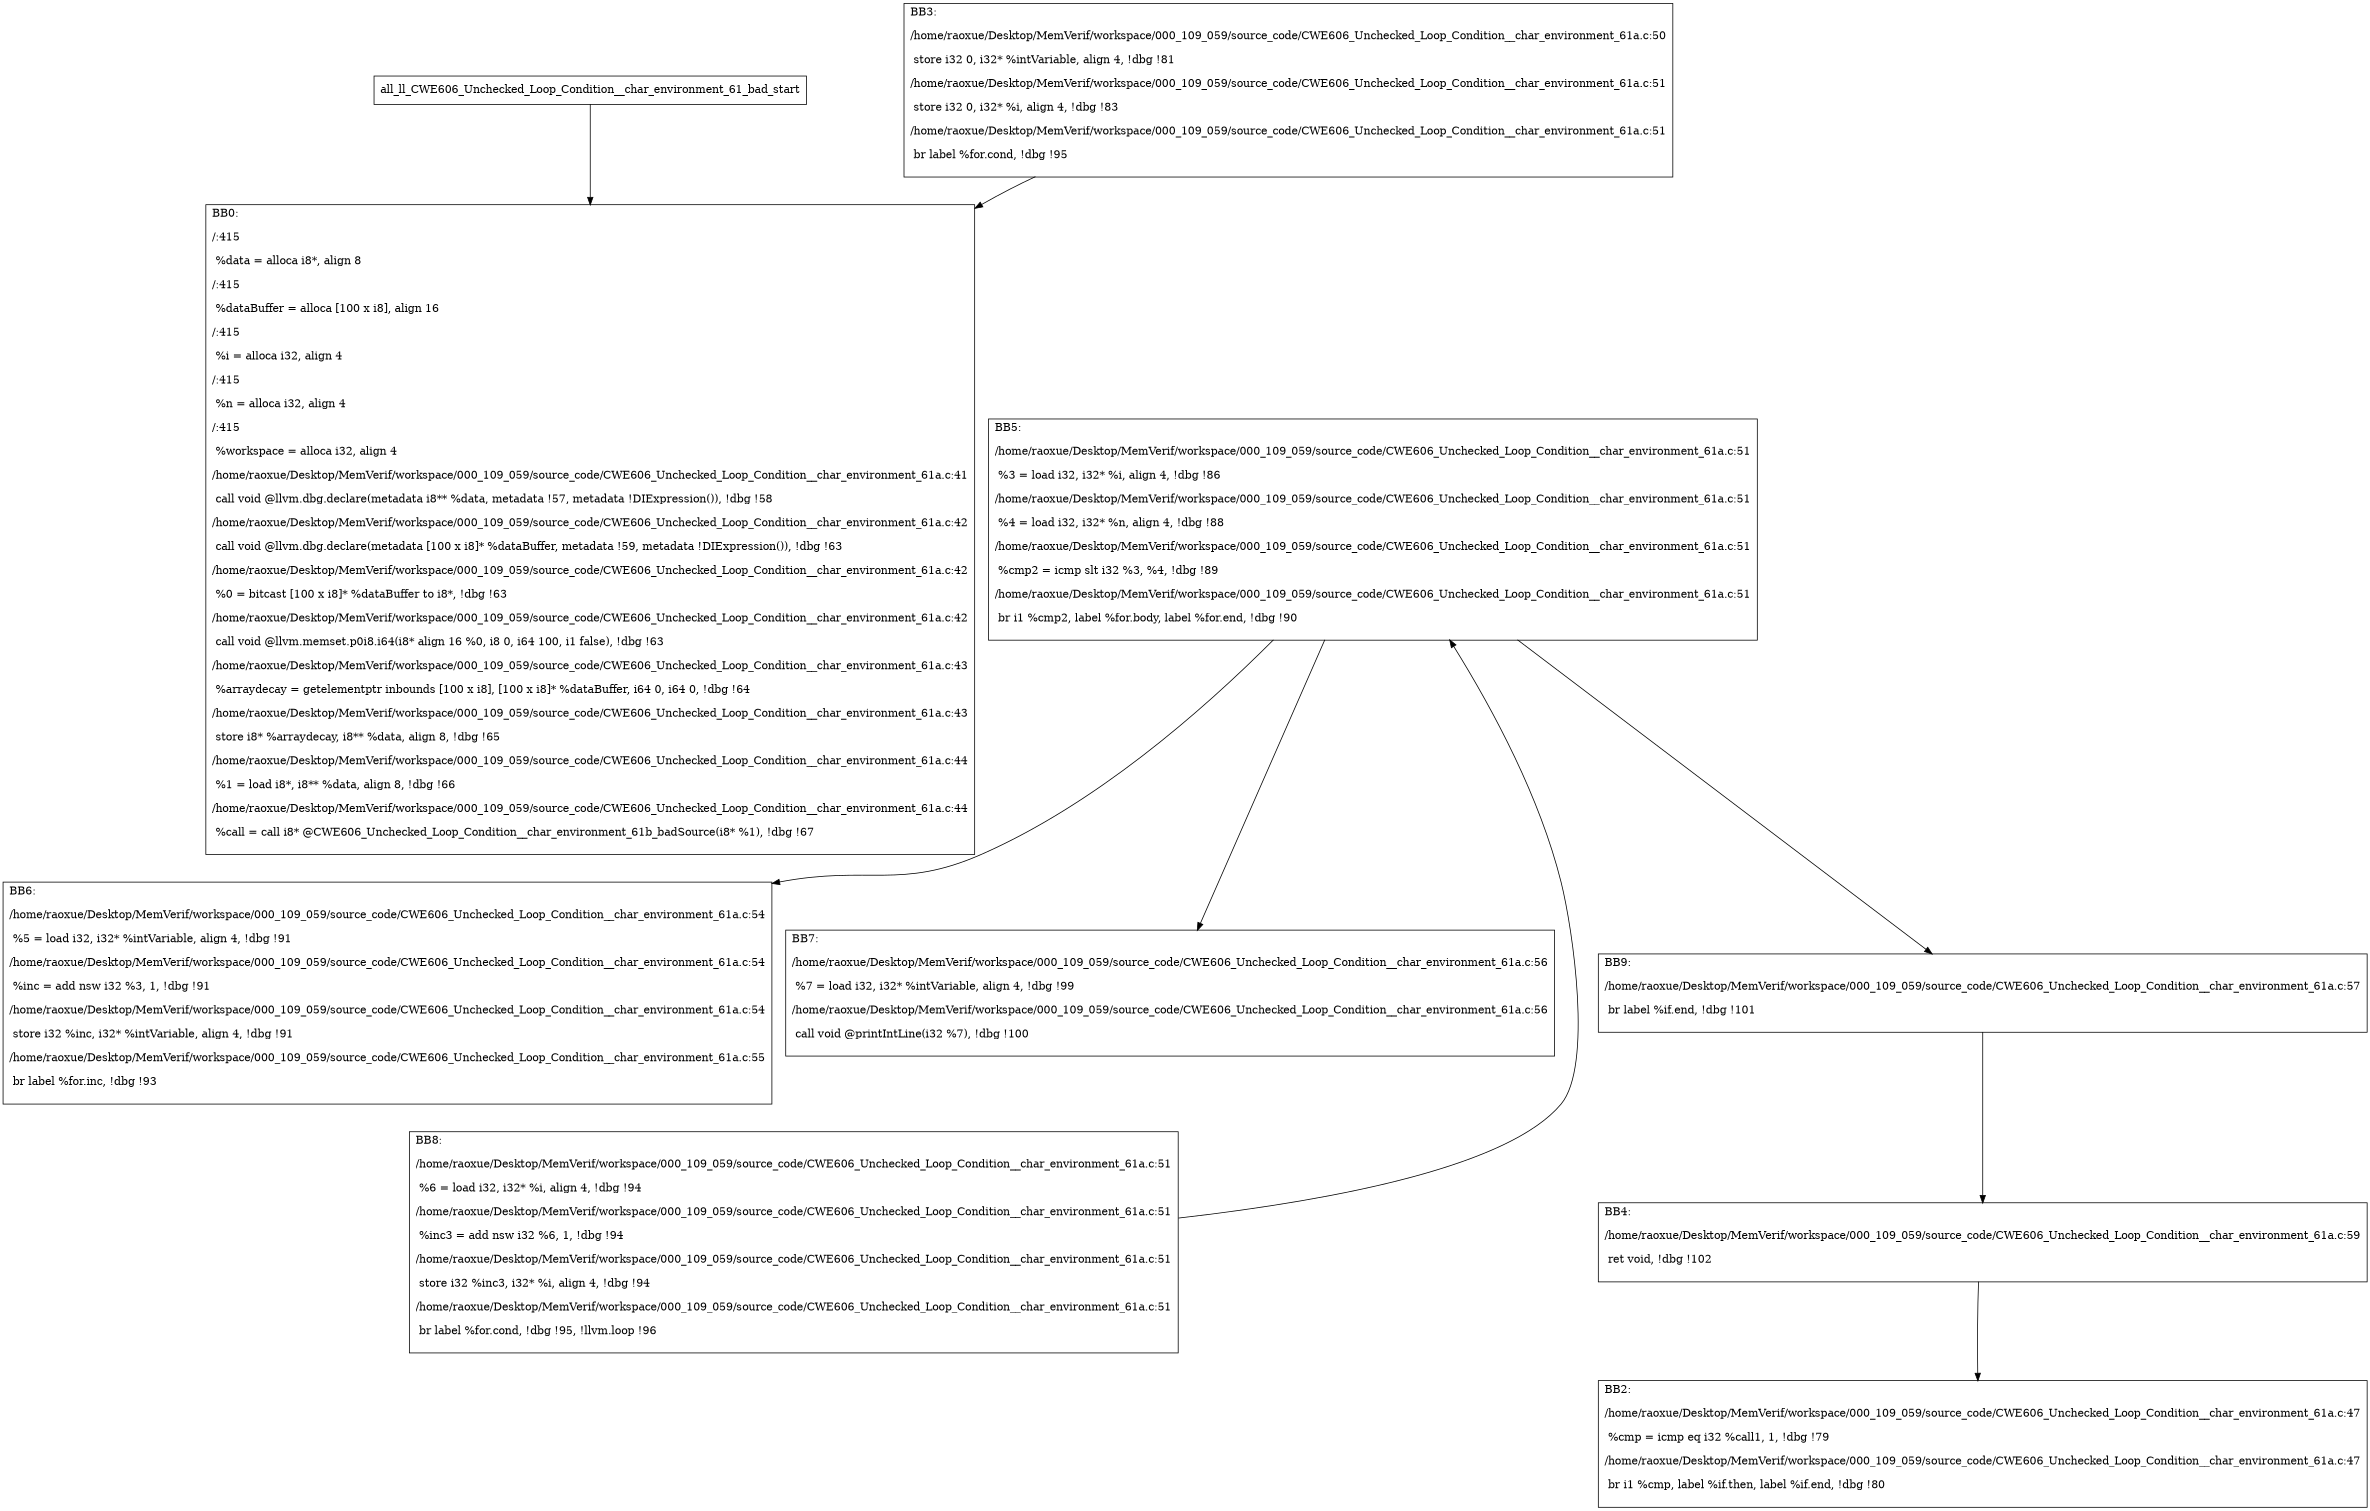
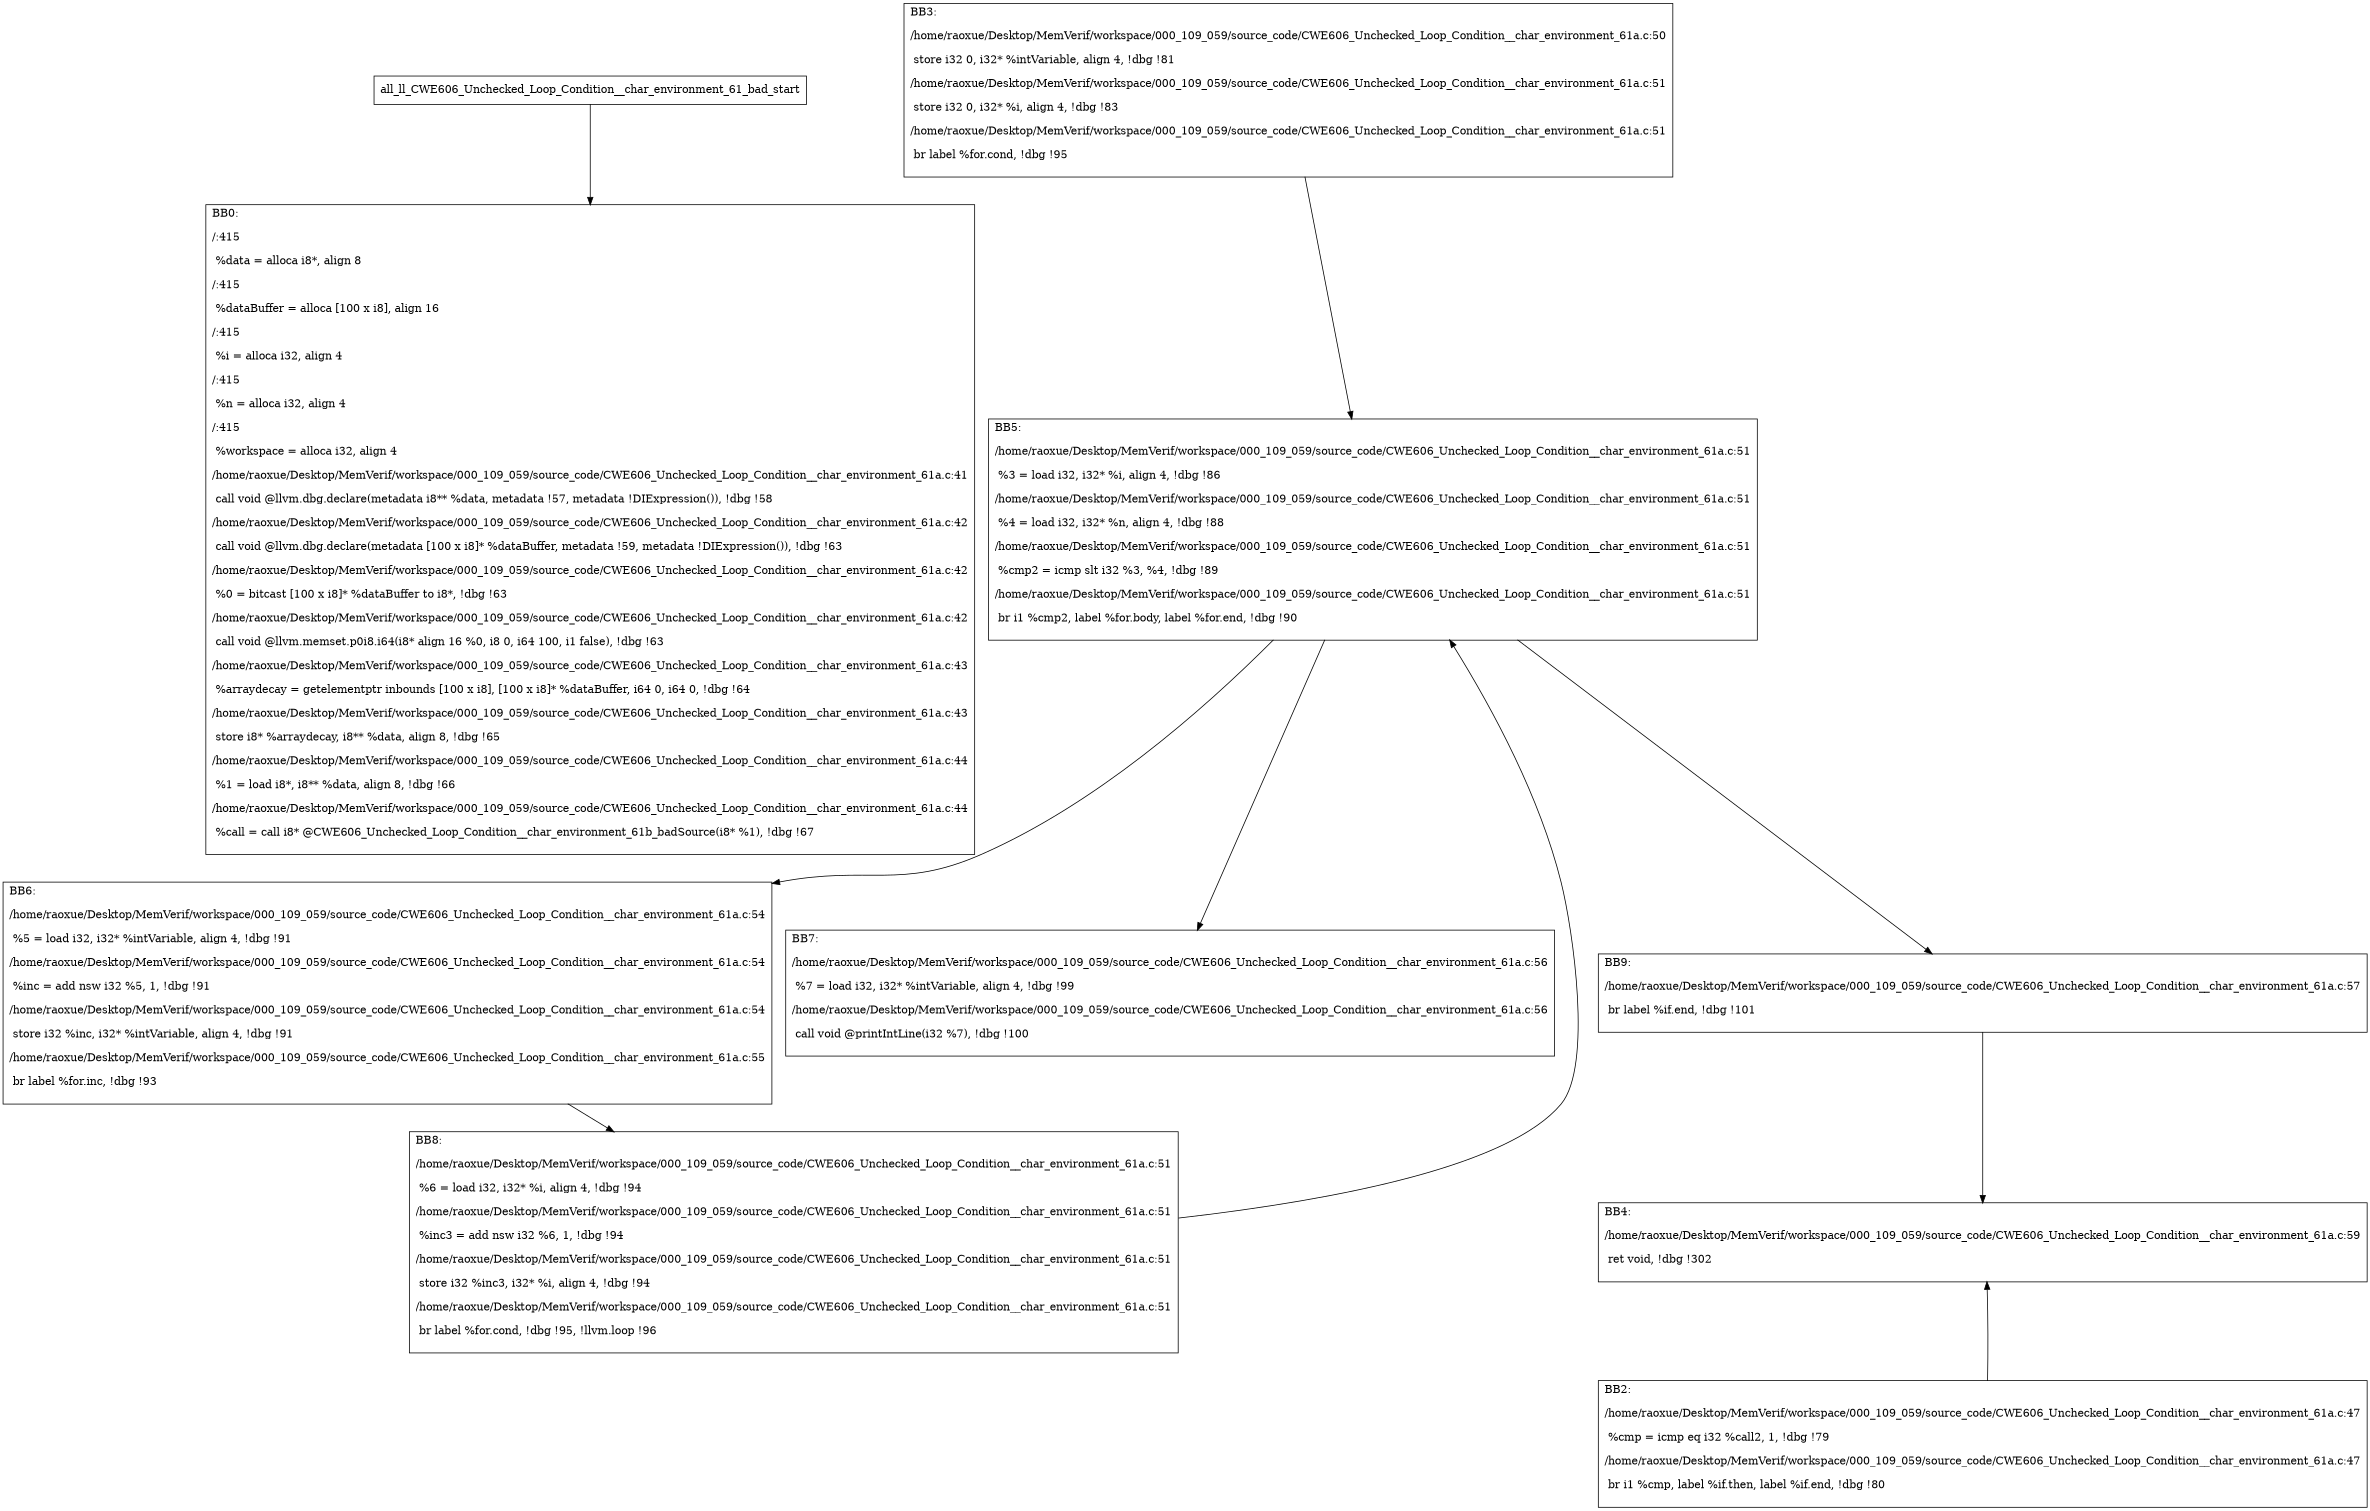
(1008, 190) -> (1328, 294)
(110, 987) -> (110, 987)
none -> (587, 1116)
(1658, 1260) -> (1658, 1260)
(1978, 1327) -> (1988, 1335)
(1717, 1437) -> (1717, 1437)
